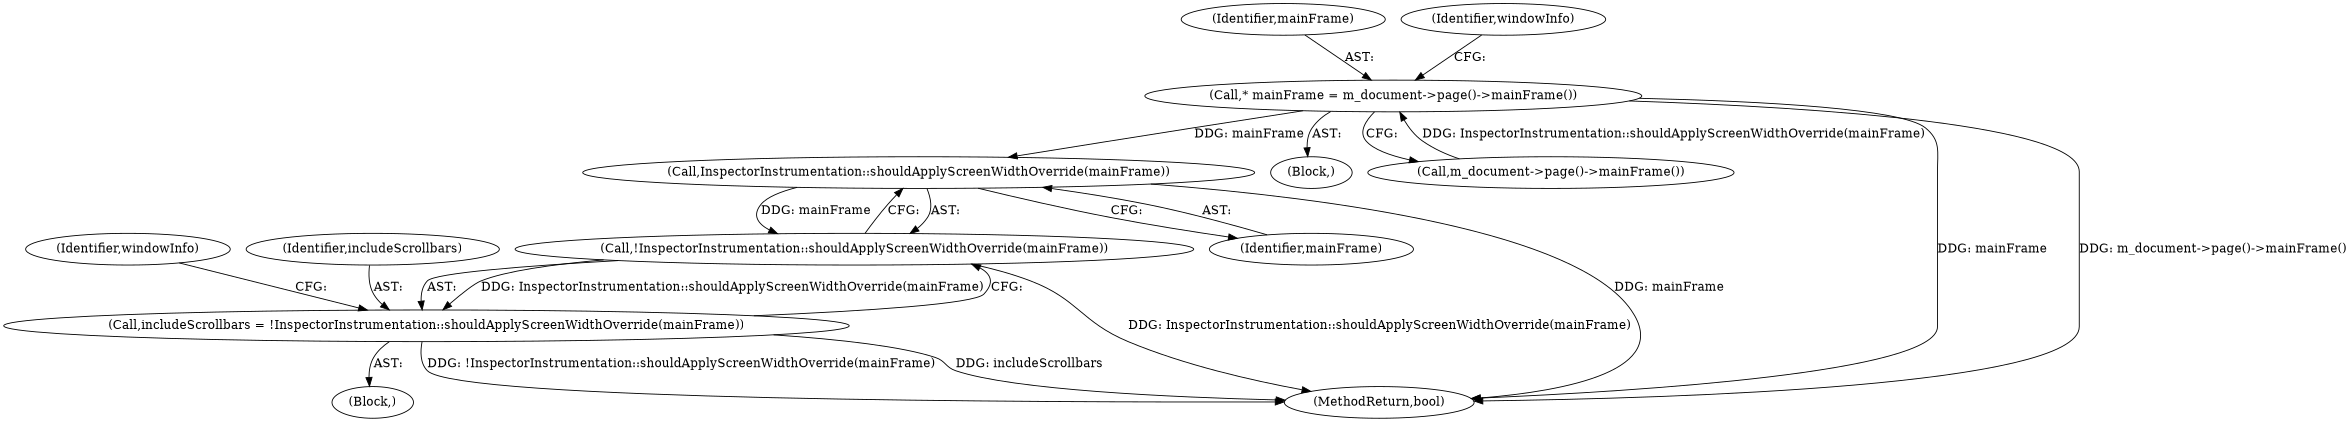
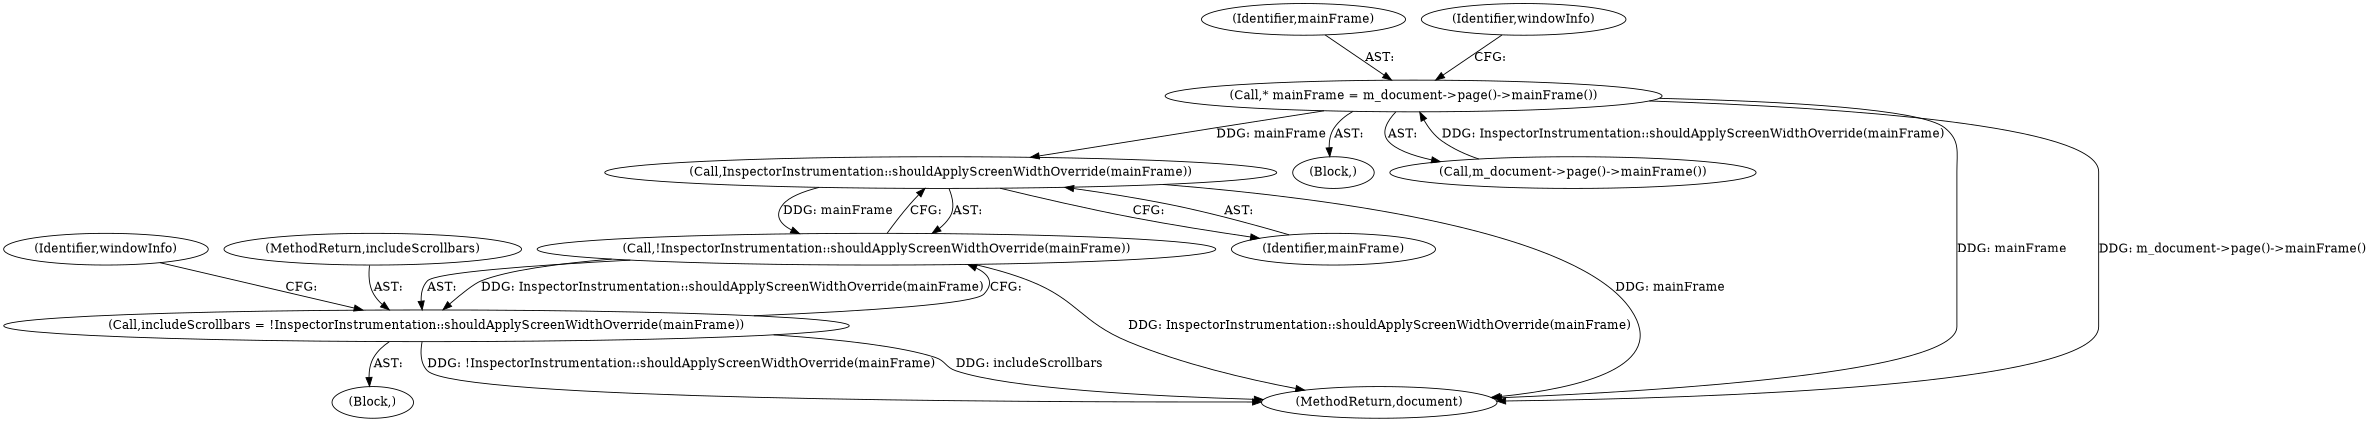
(1384, 134) -> (1405, 134)
(373, 249) -> (373, 249)
(1379, 402) -> (1379, 402)
